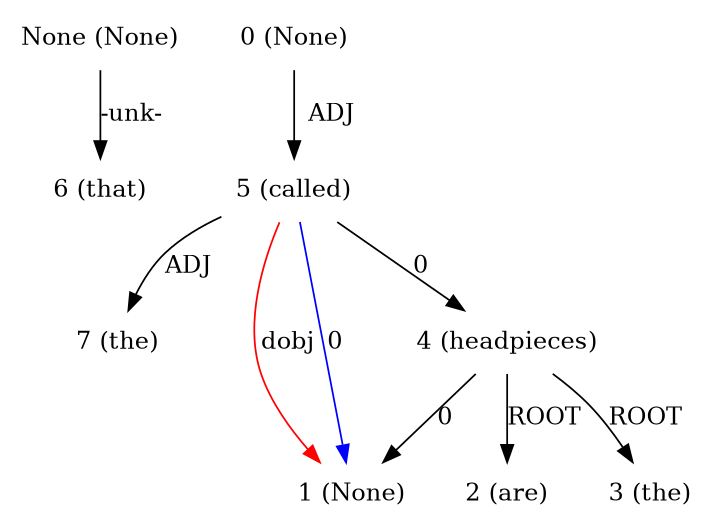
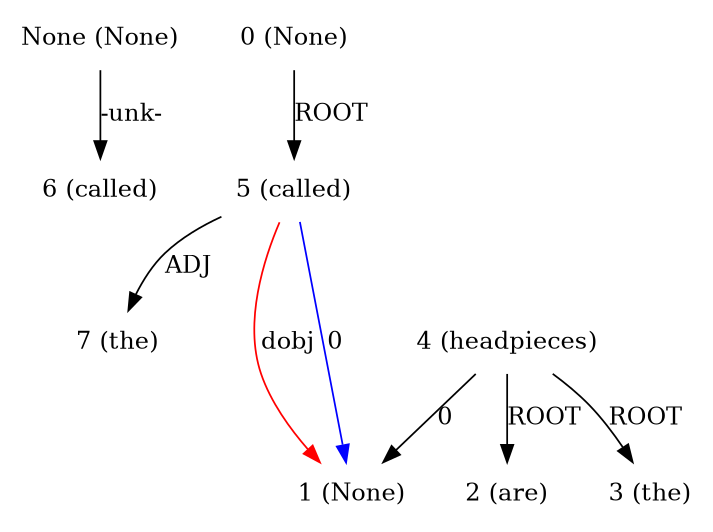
(332, 114) -> (332, 114)
(100, 190) -> (100, 190)
(393, 261) -> none
